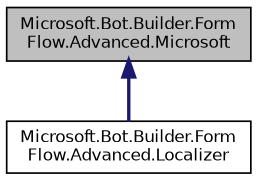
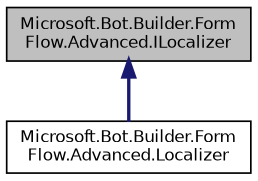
(129, 34) -> (129, 34)
